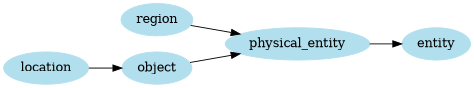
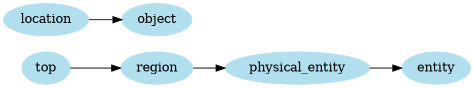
(211, 59) -> none
none -> (46, 68)
